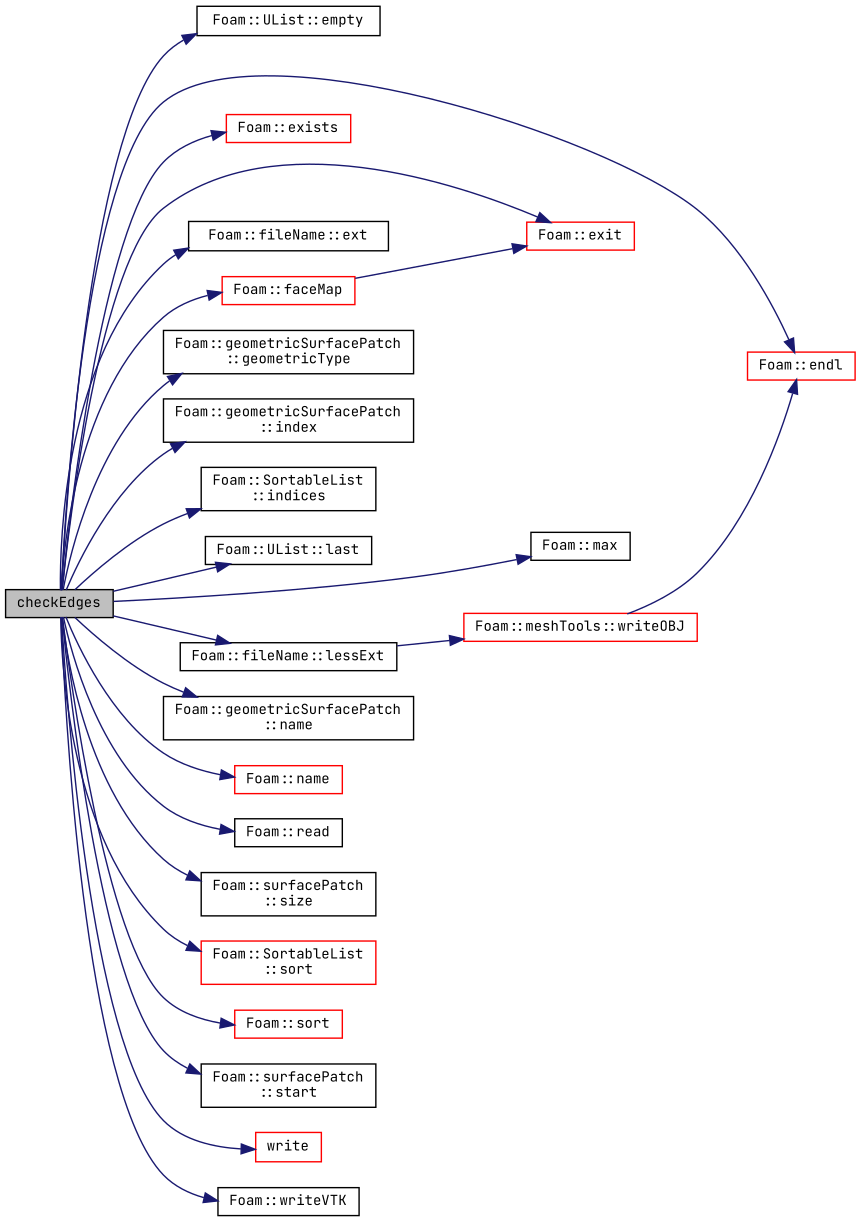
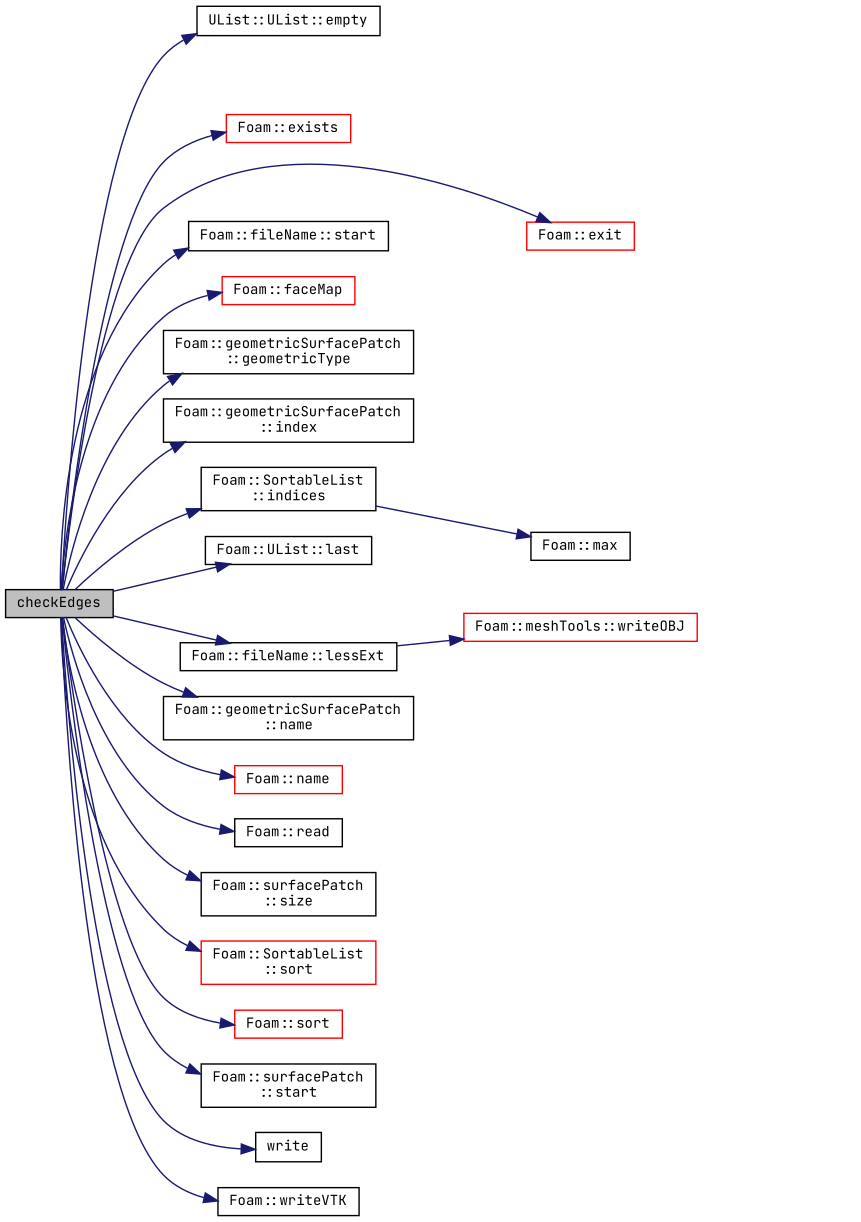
(289, 21) -> (289, 21)
(289, 236) -> (289, 236)
(434, 264) -> none
(801, 366) -> none
(316, 588) -> (446, 520)
(289, 1147) -> (289, 1147)
